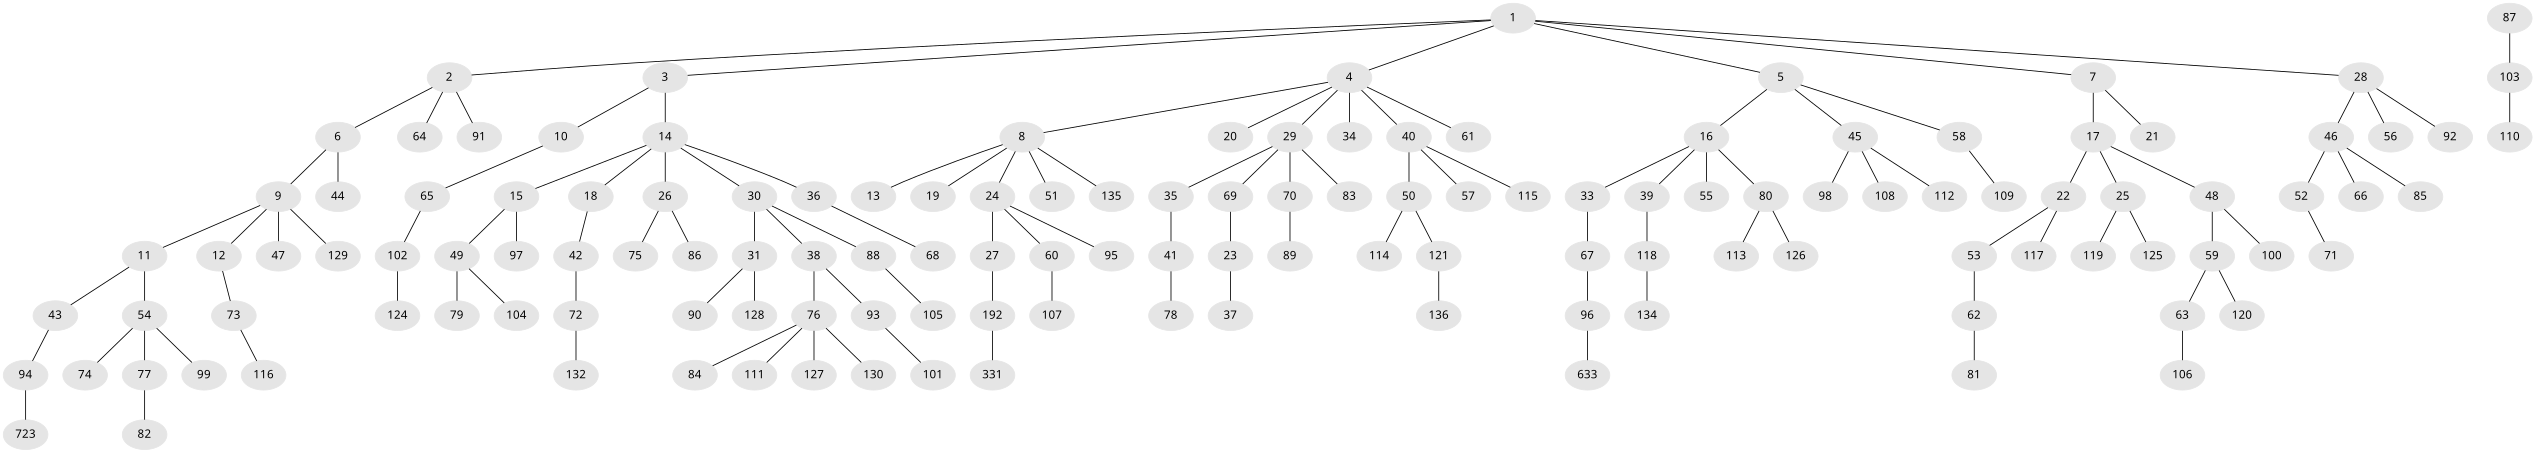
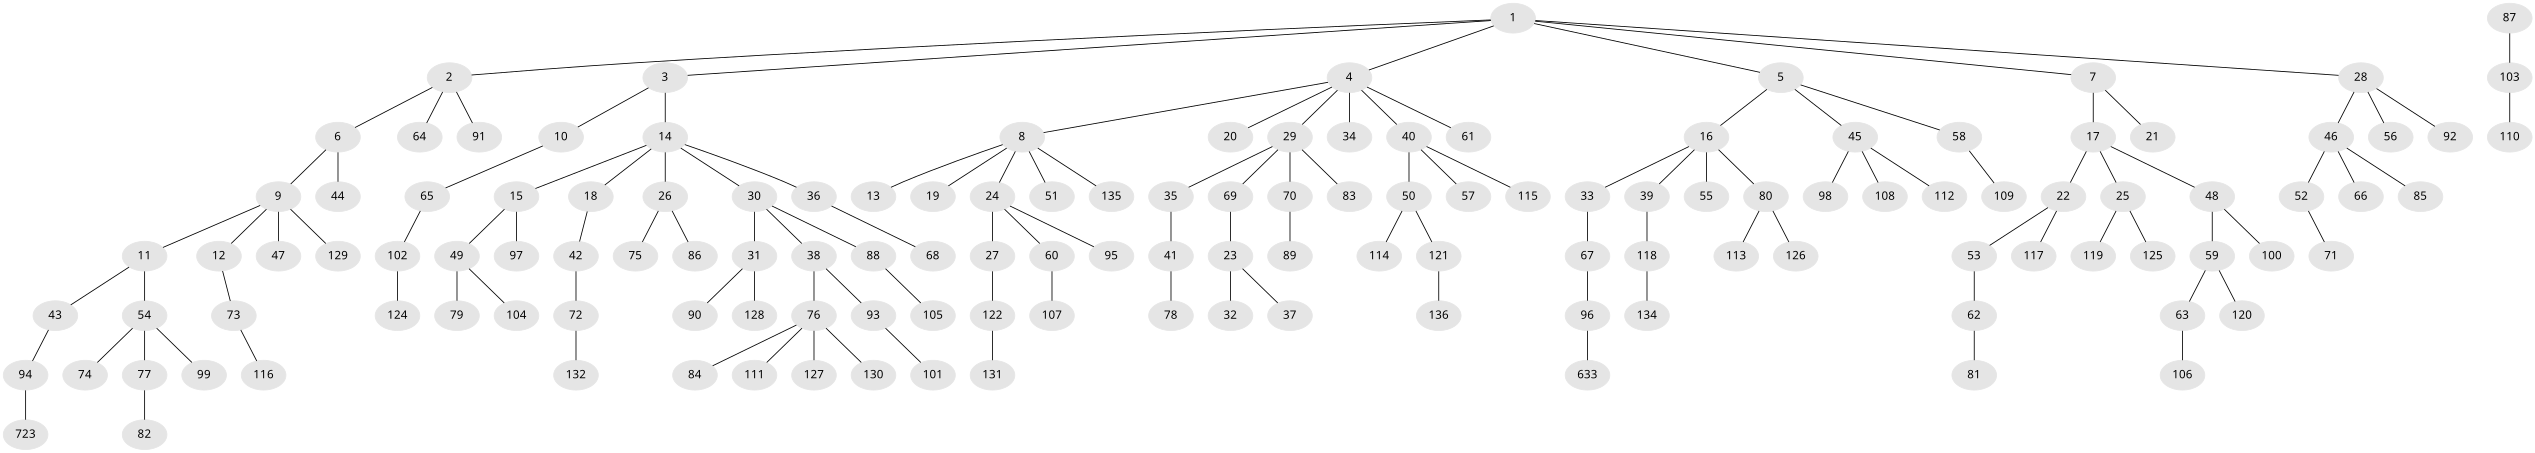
(992, 316) -> (992, 316)
none -> (1230, 316)
(992, 375) -> (992, 375)
